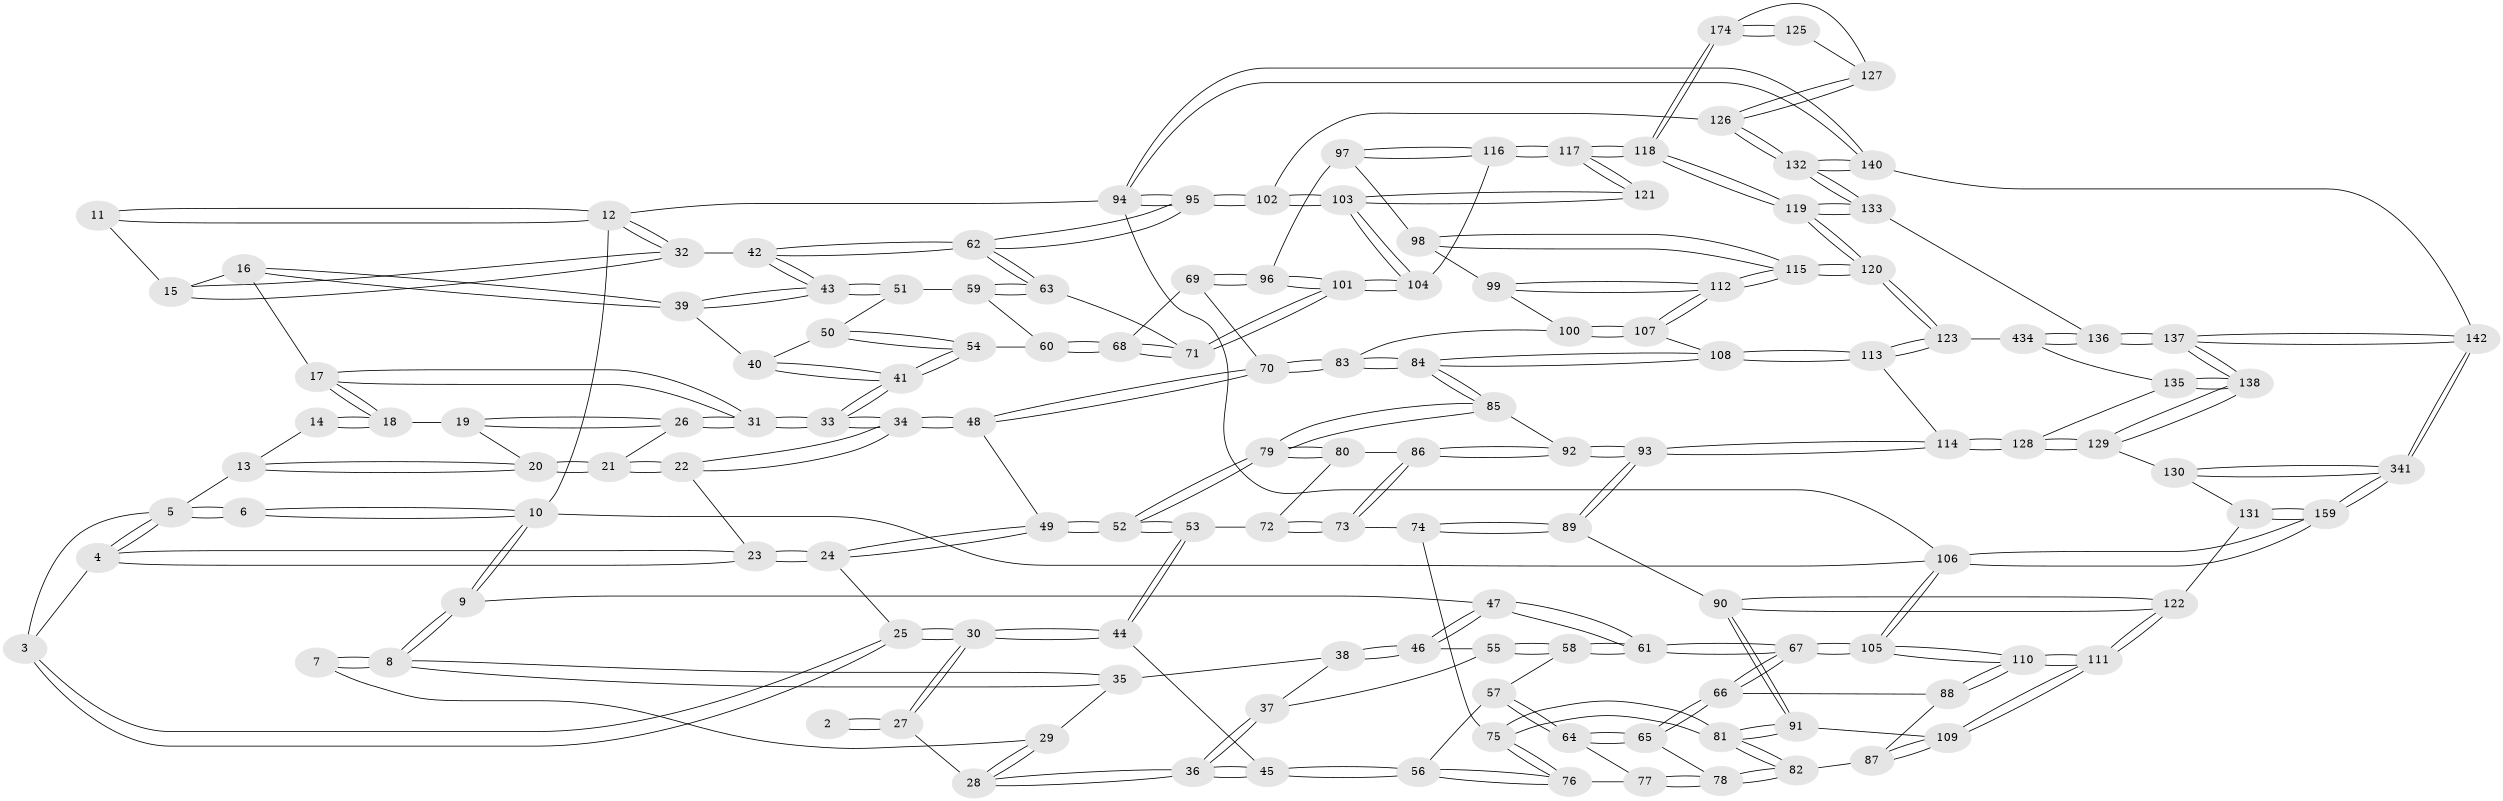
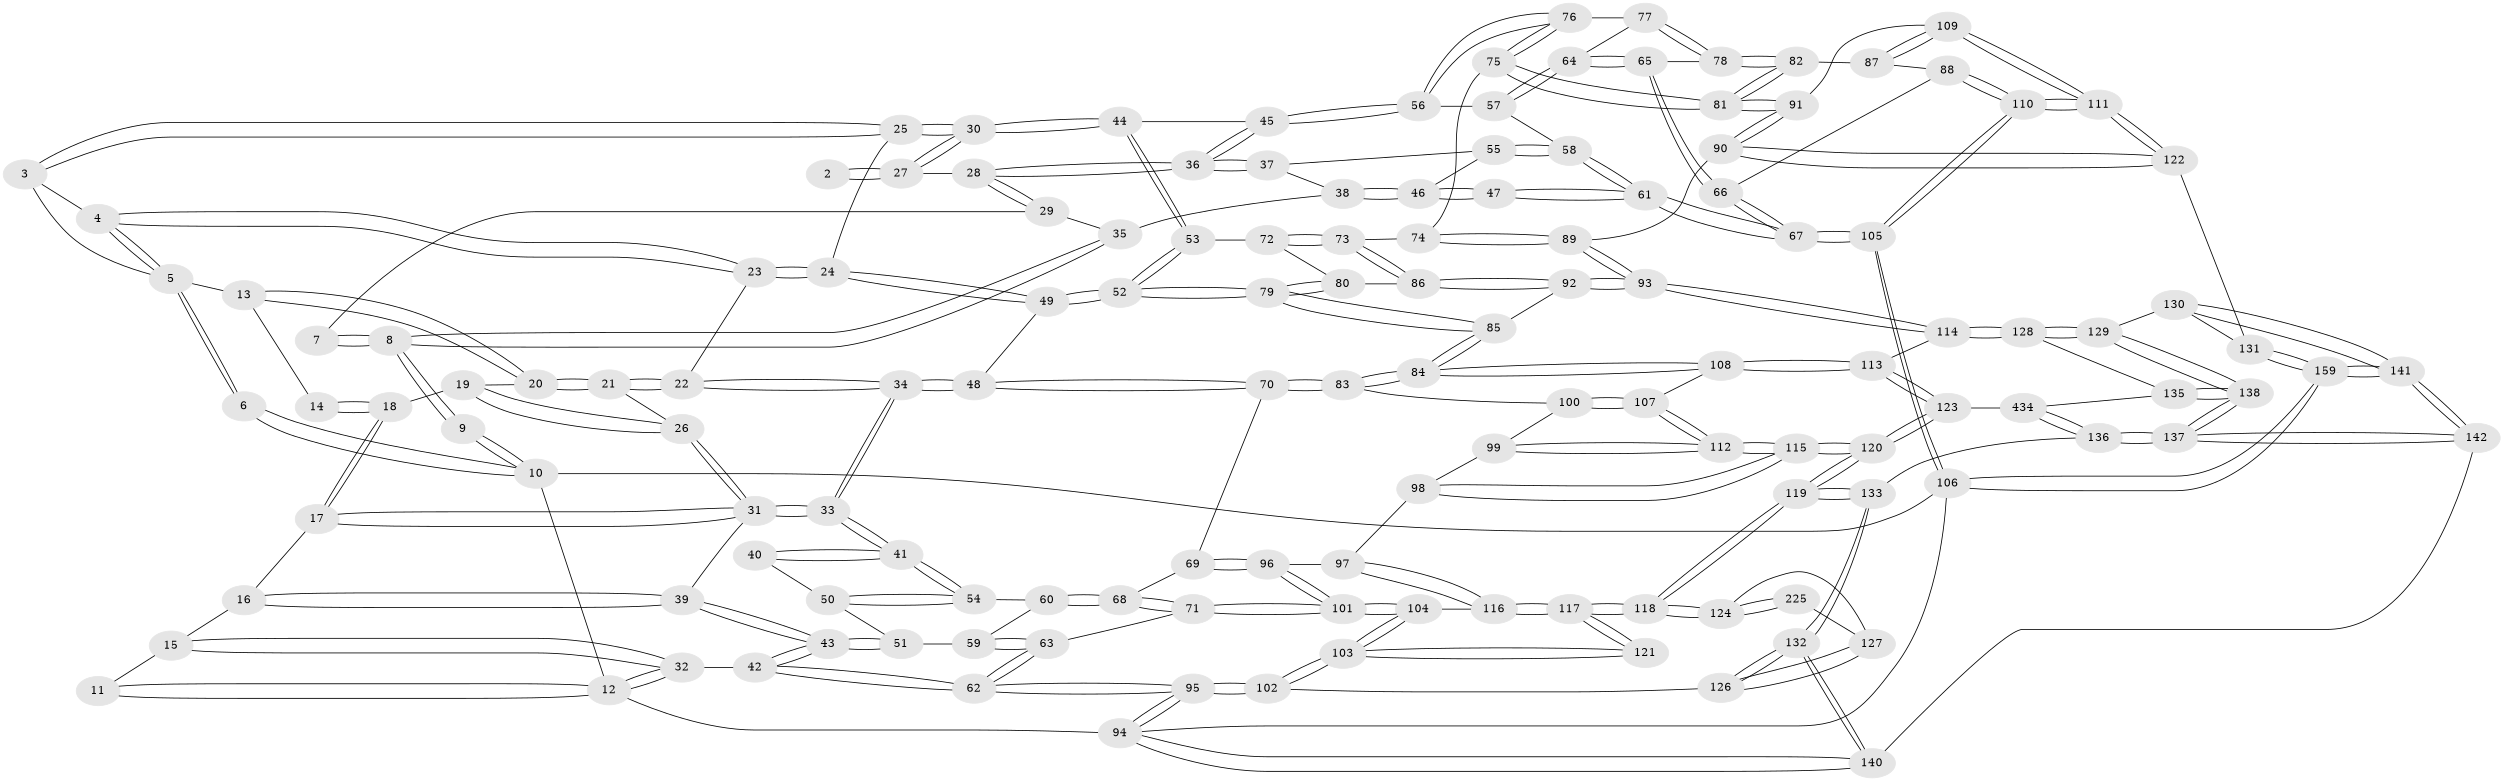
(1721, 31) -> (1721, 614)
(1797, 31) -> (1797, 599)
(719, 336) -> (717, 554)
(2401, 470) -> (2401, 371)
(979, 596) -> none
